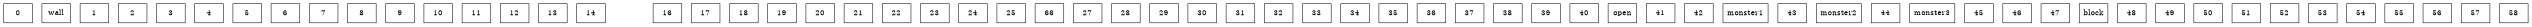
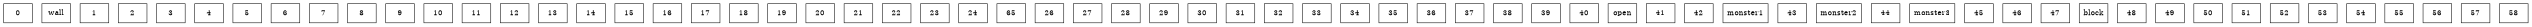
none -> (629, 13)
(1011, 13) -> (1011, 13)
(1049, 13) -> (1049, 13)
